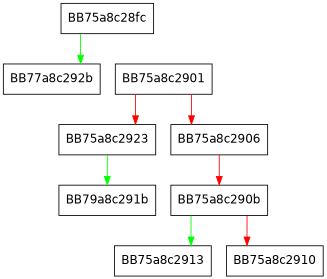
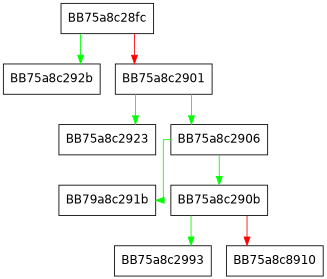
none -> (134, 45)
(52, 79) -> (52, 79)
(136, 105) -> (136, 105)
(191, 105) -> (191, 105)
(107, 166) -> (163, 167)
(219, 166) -> (219, 166)
(163, 261) -> (163, 261)
(275, 261) -> (275, 261)
